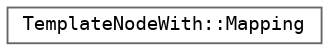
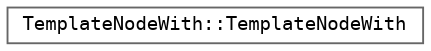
(165, 25) -> (215, 25)
